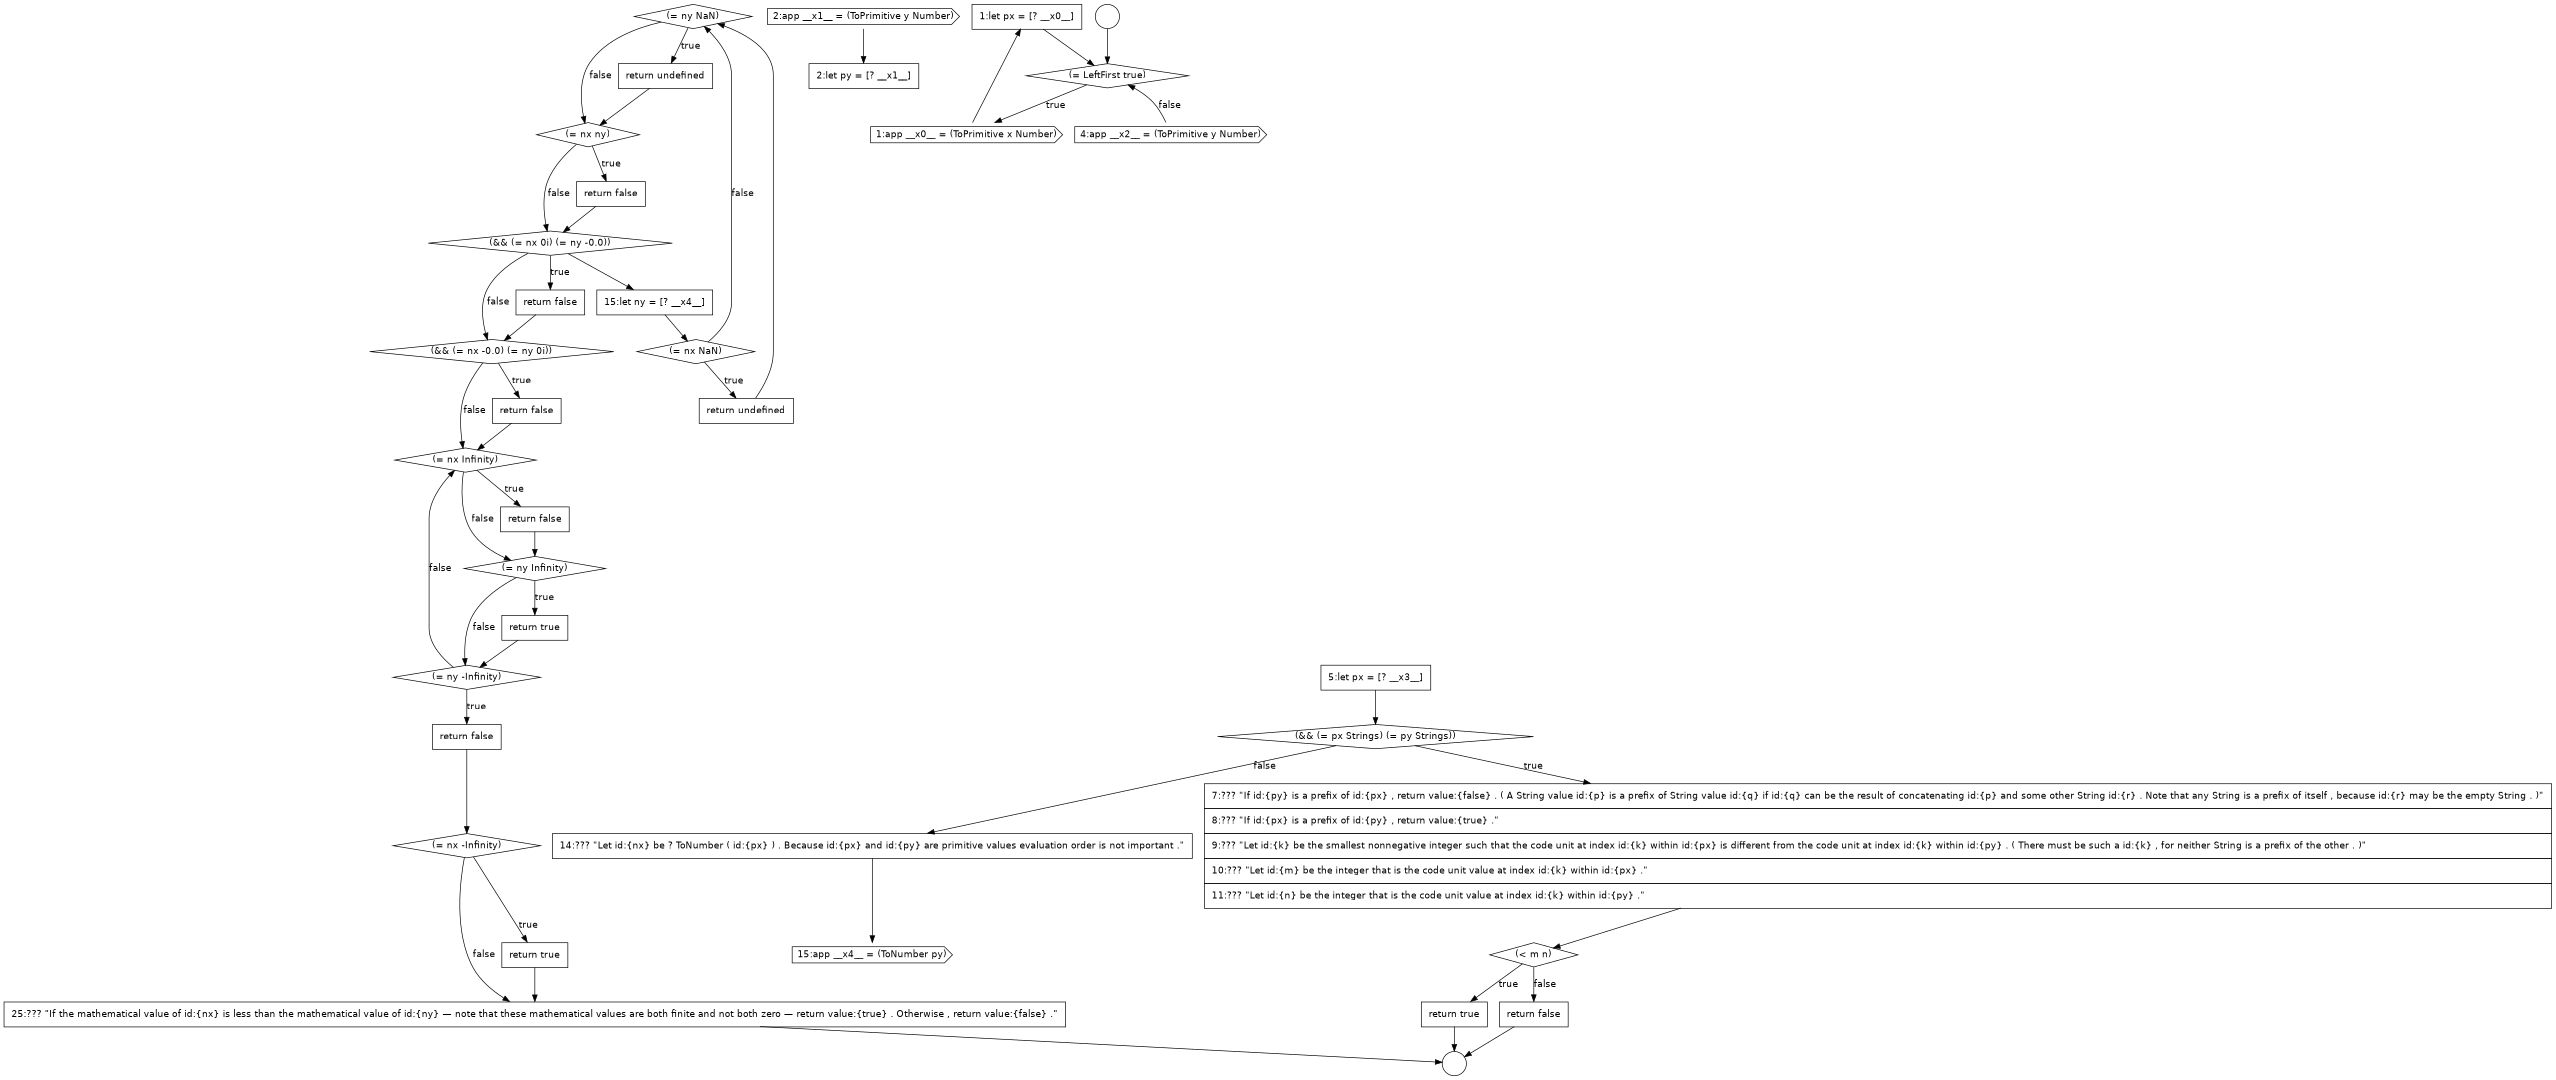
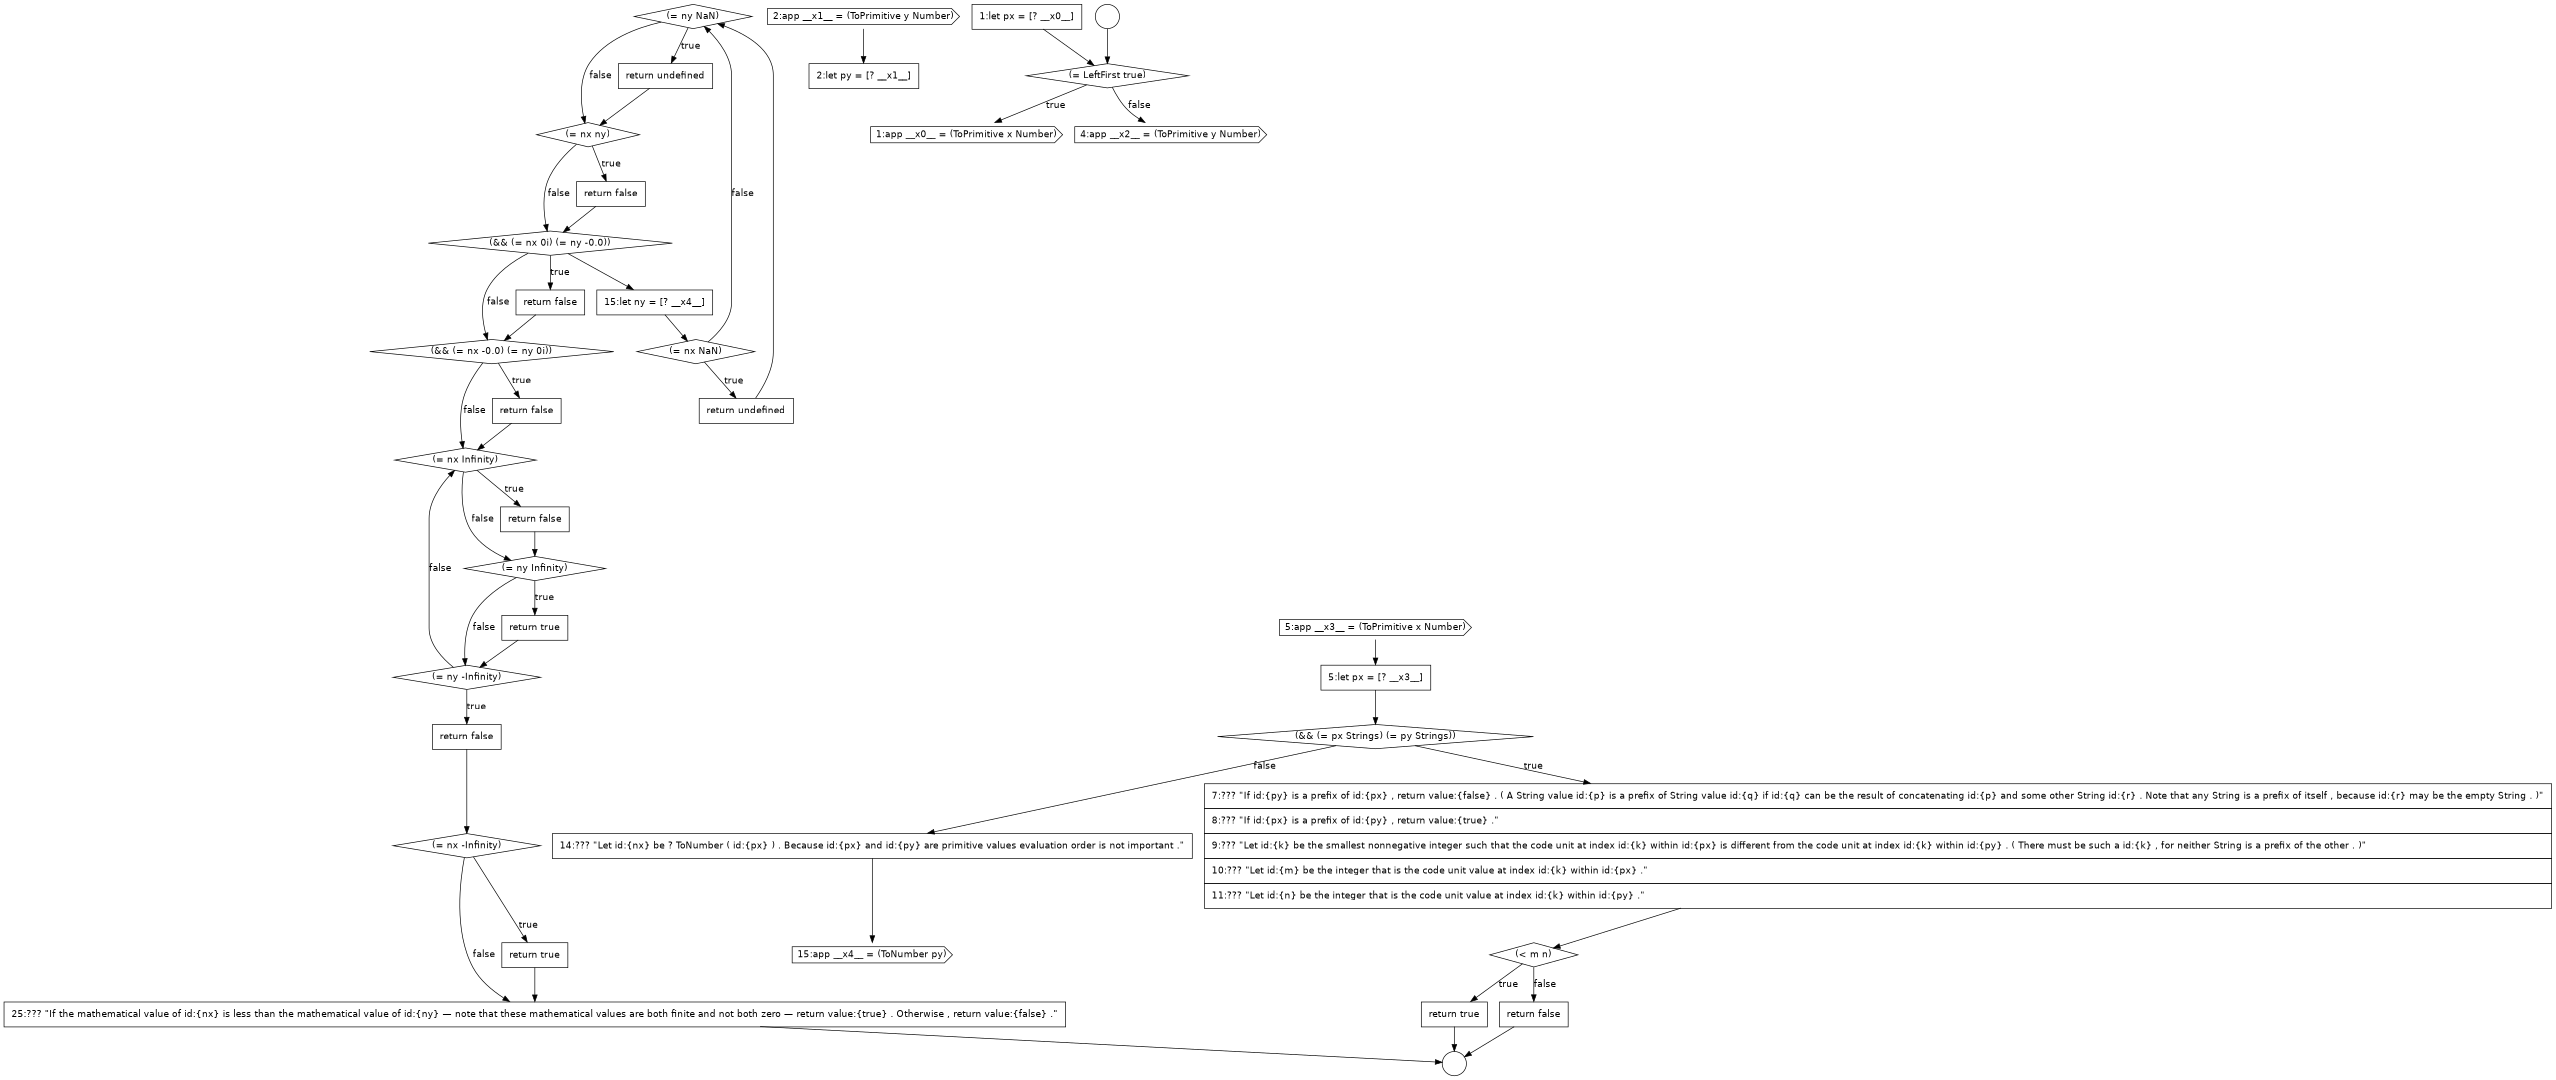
(995, 79) -> none
(1153, 102) -> (1123, 105)
none -> (1376, 627)
